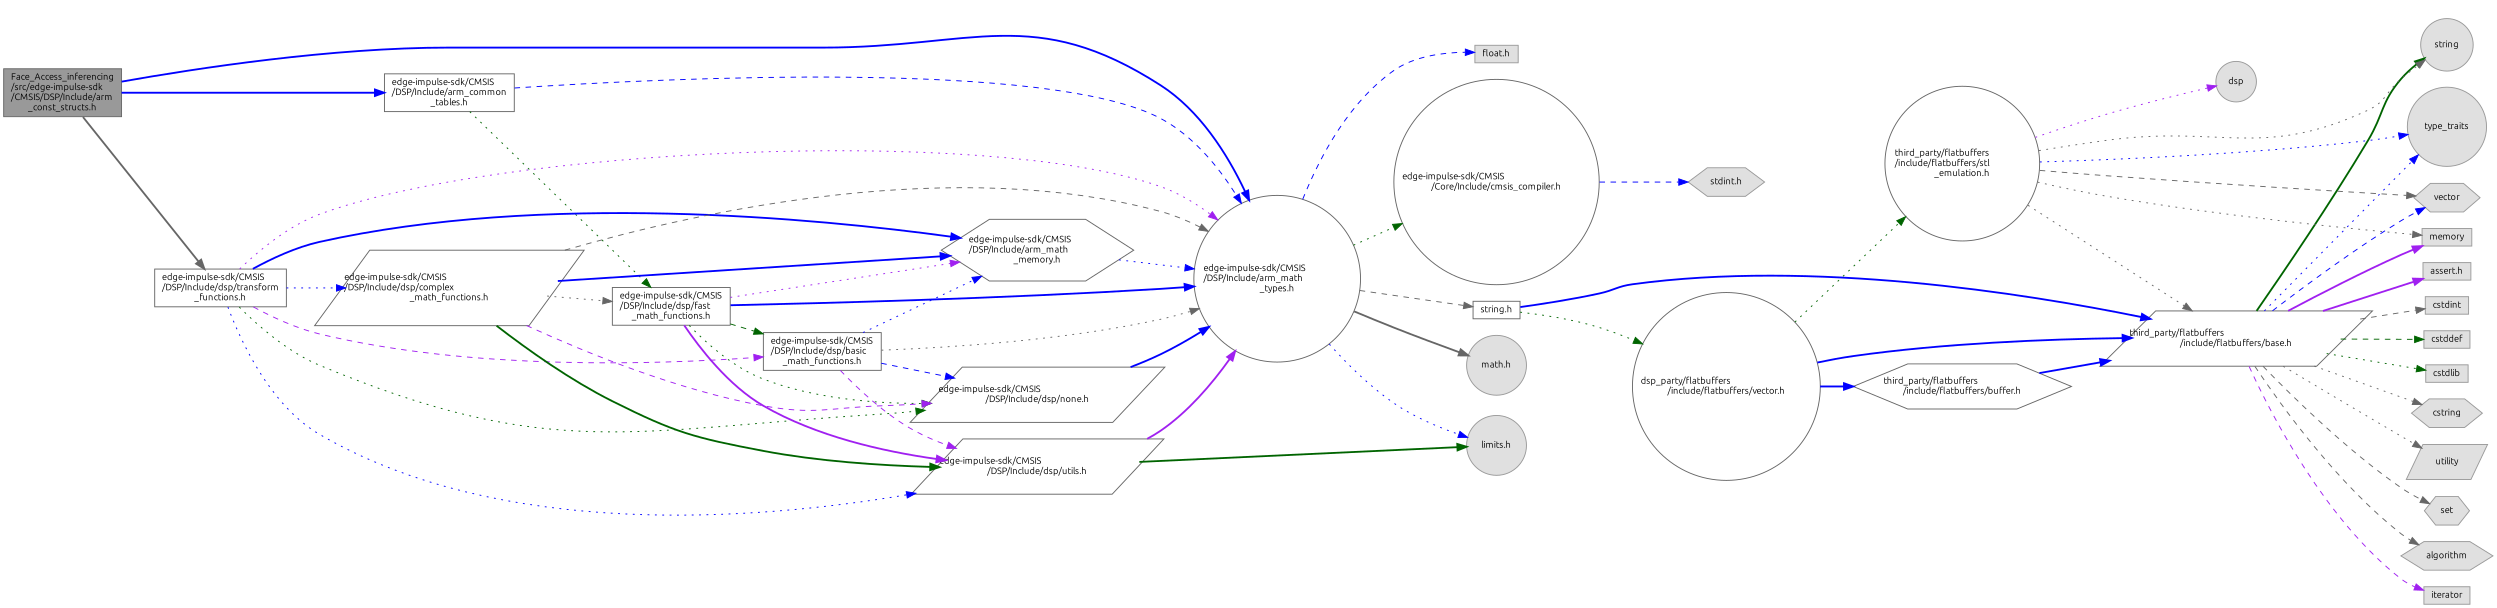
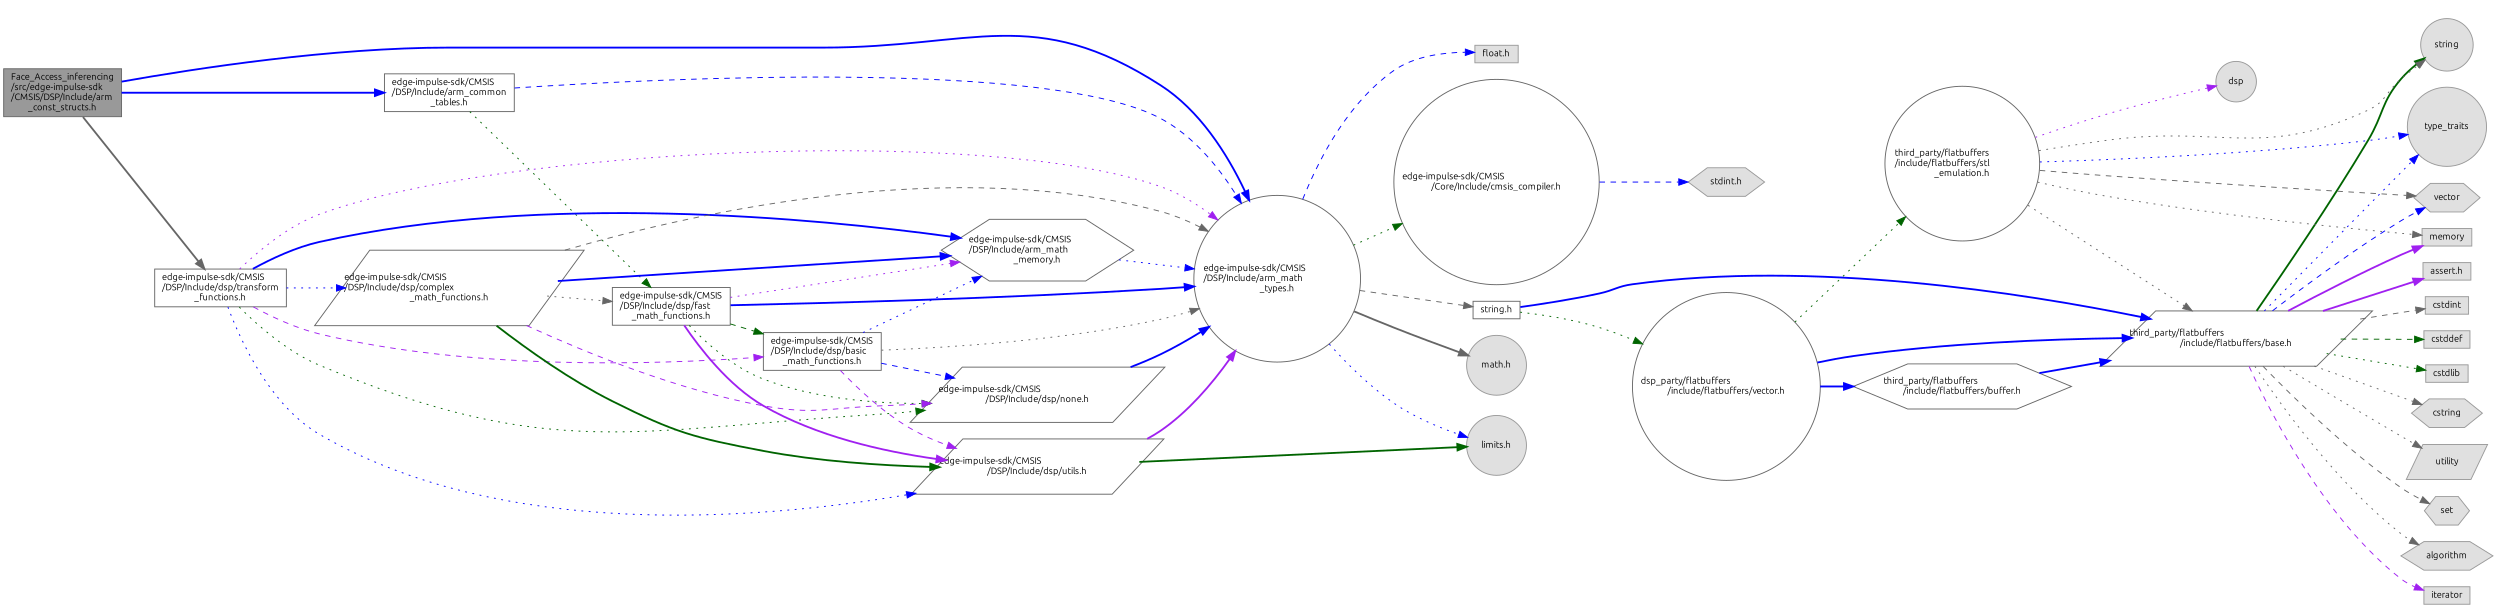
(2326, 460) -> (2326, 460)
